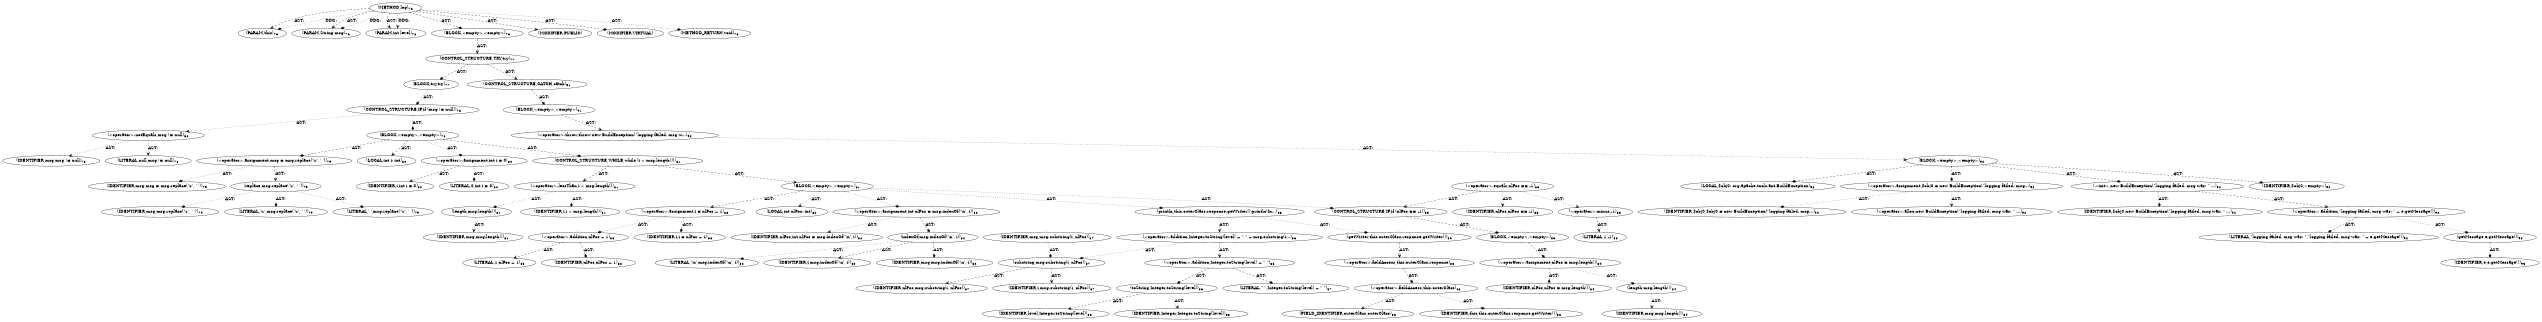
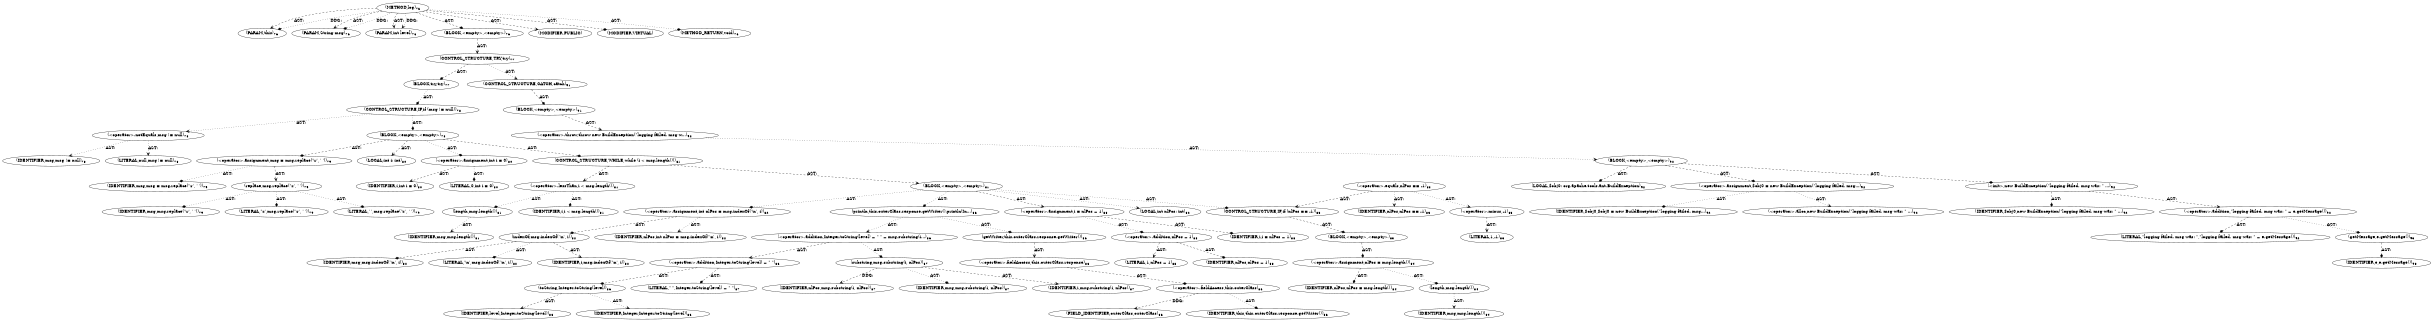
(501, 71) -> (501, 71)
(187, 135) -> (187, 135)
(2297, 186) -> none
(1049, 248) -> (924, 275)
(1000, 276) -> (868, 276)
(1391, 301) -> (1179, 301)
